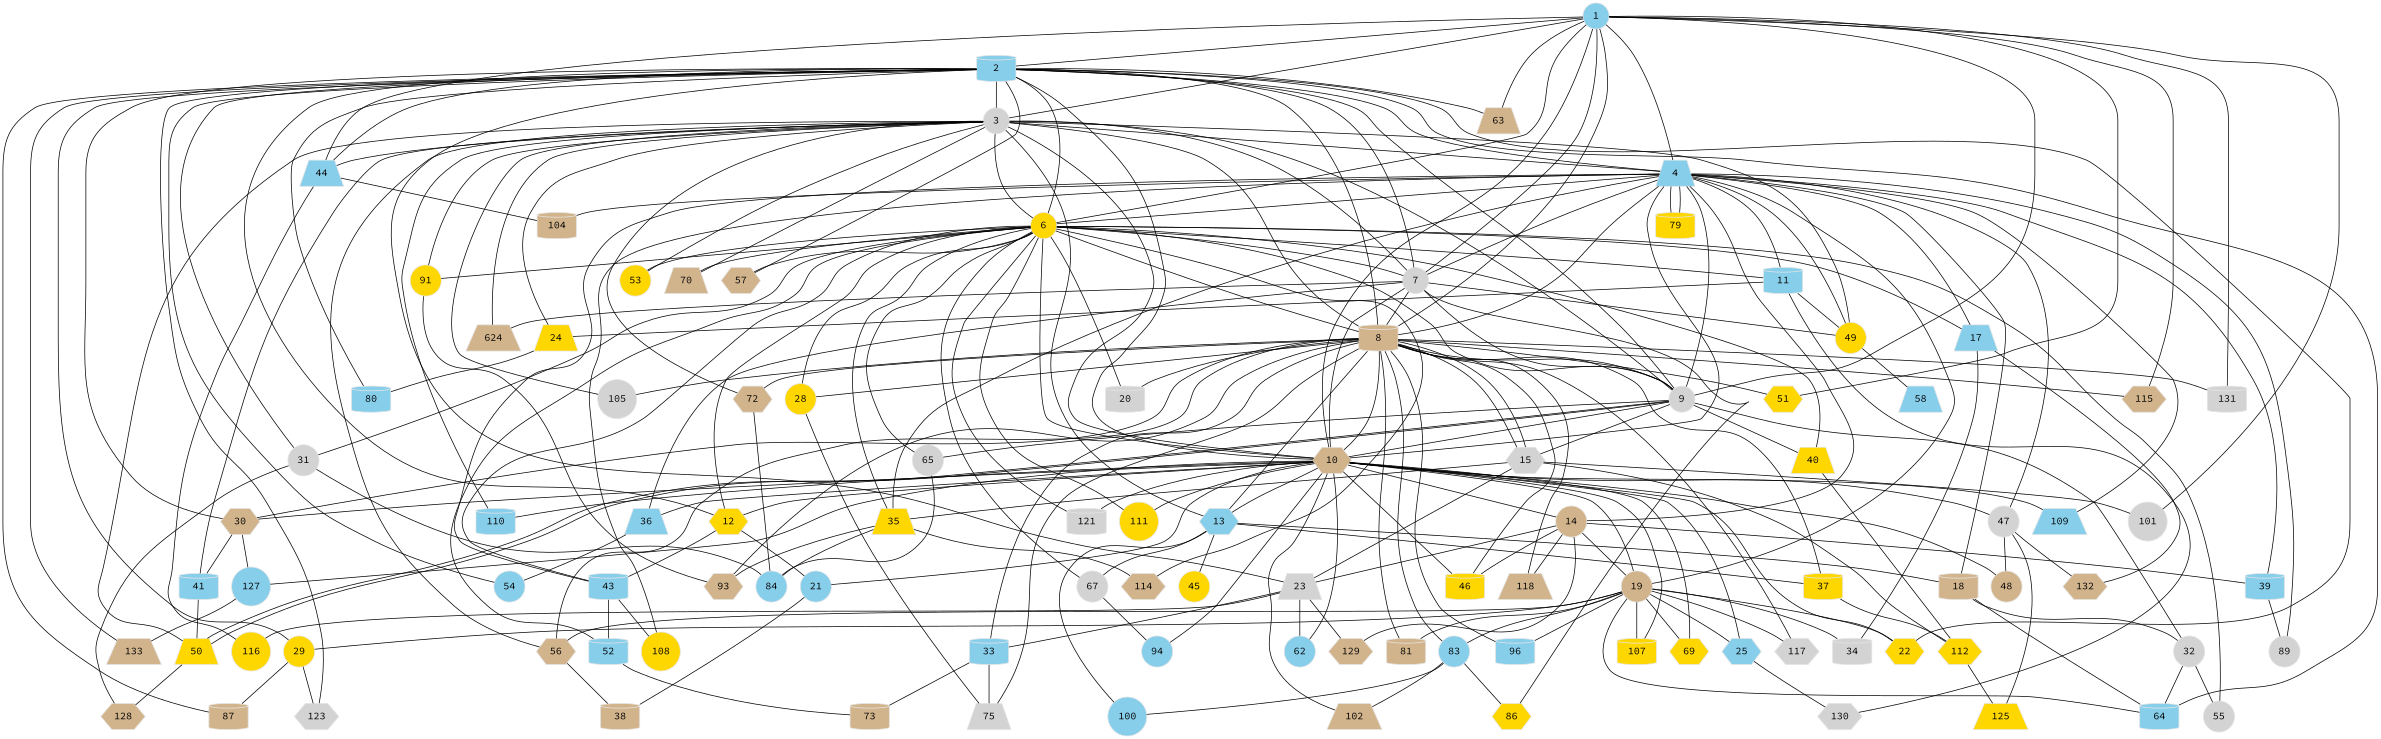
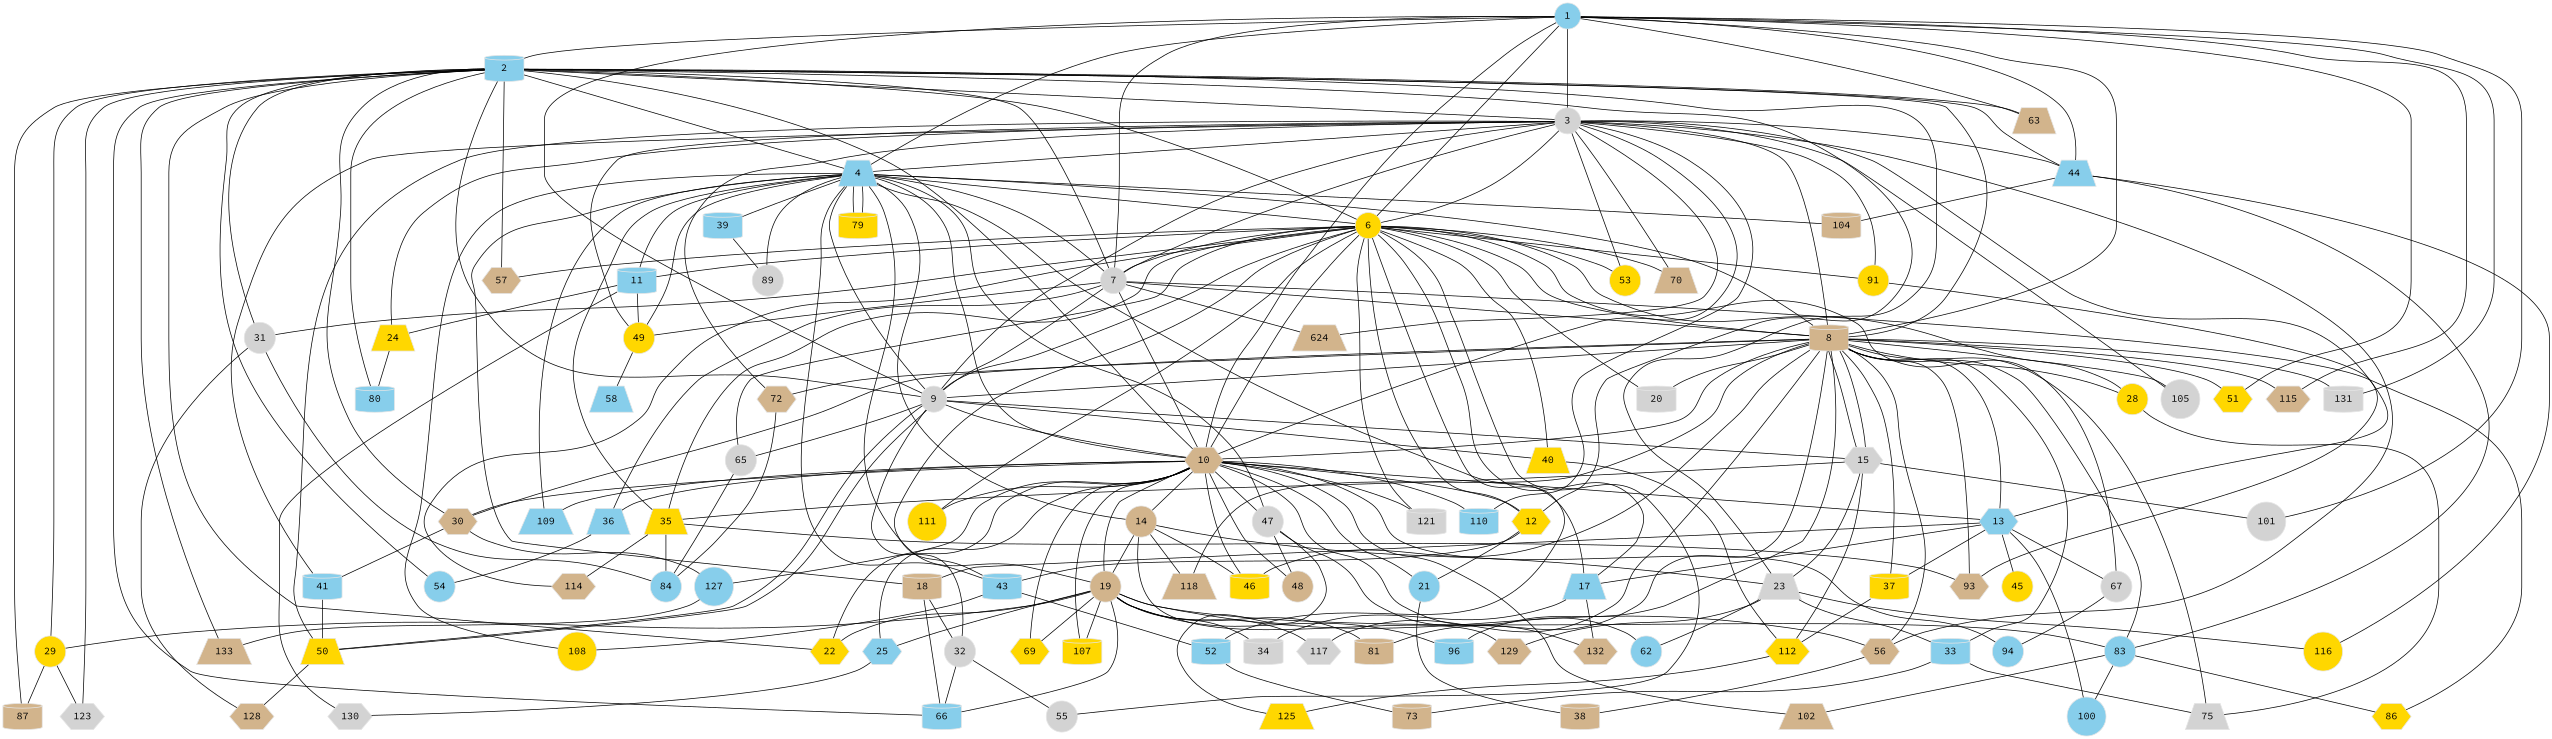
none -> (2481, 398)
none -> (1839, 547)
(1900, 547) -> none
(2159, 717) -> (942, 717)
